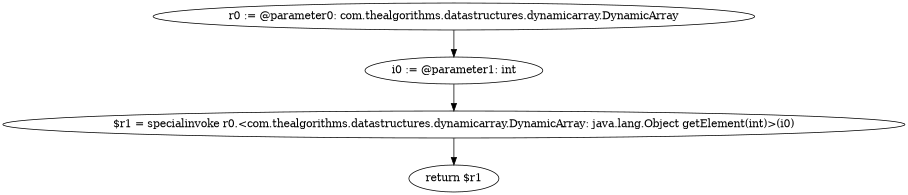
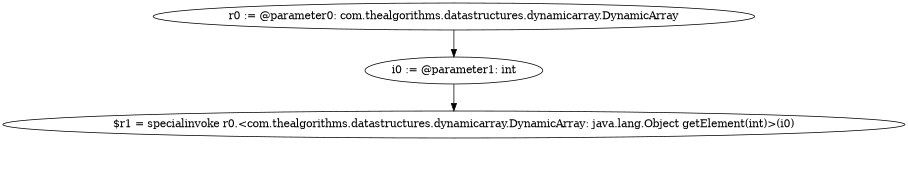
(454, 178) -> none
